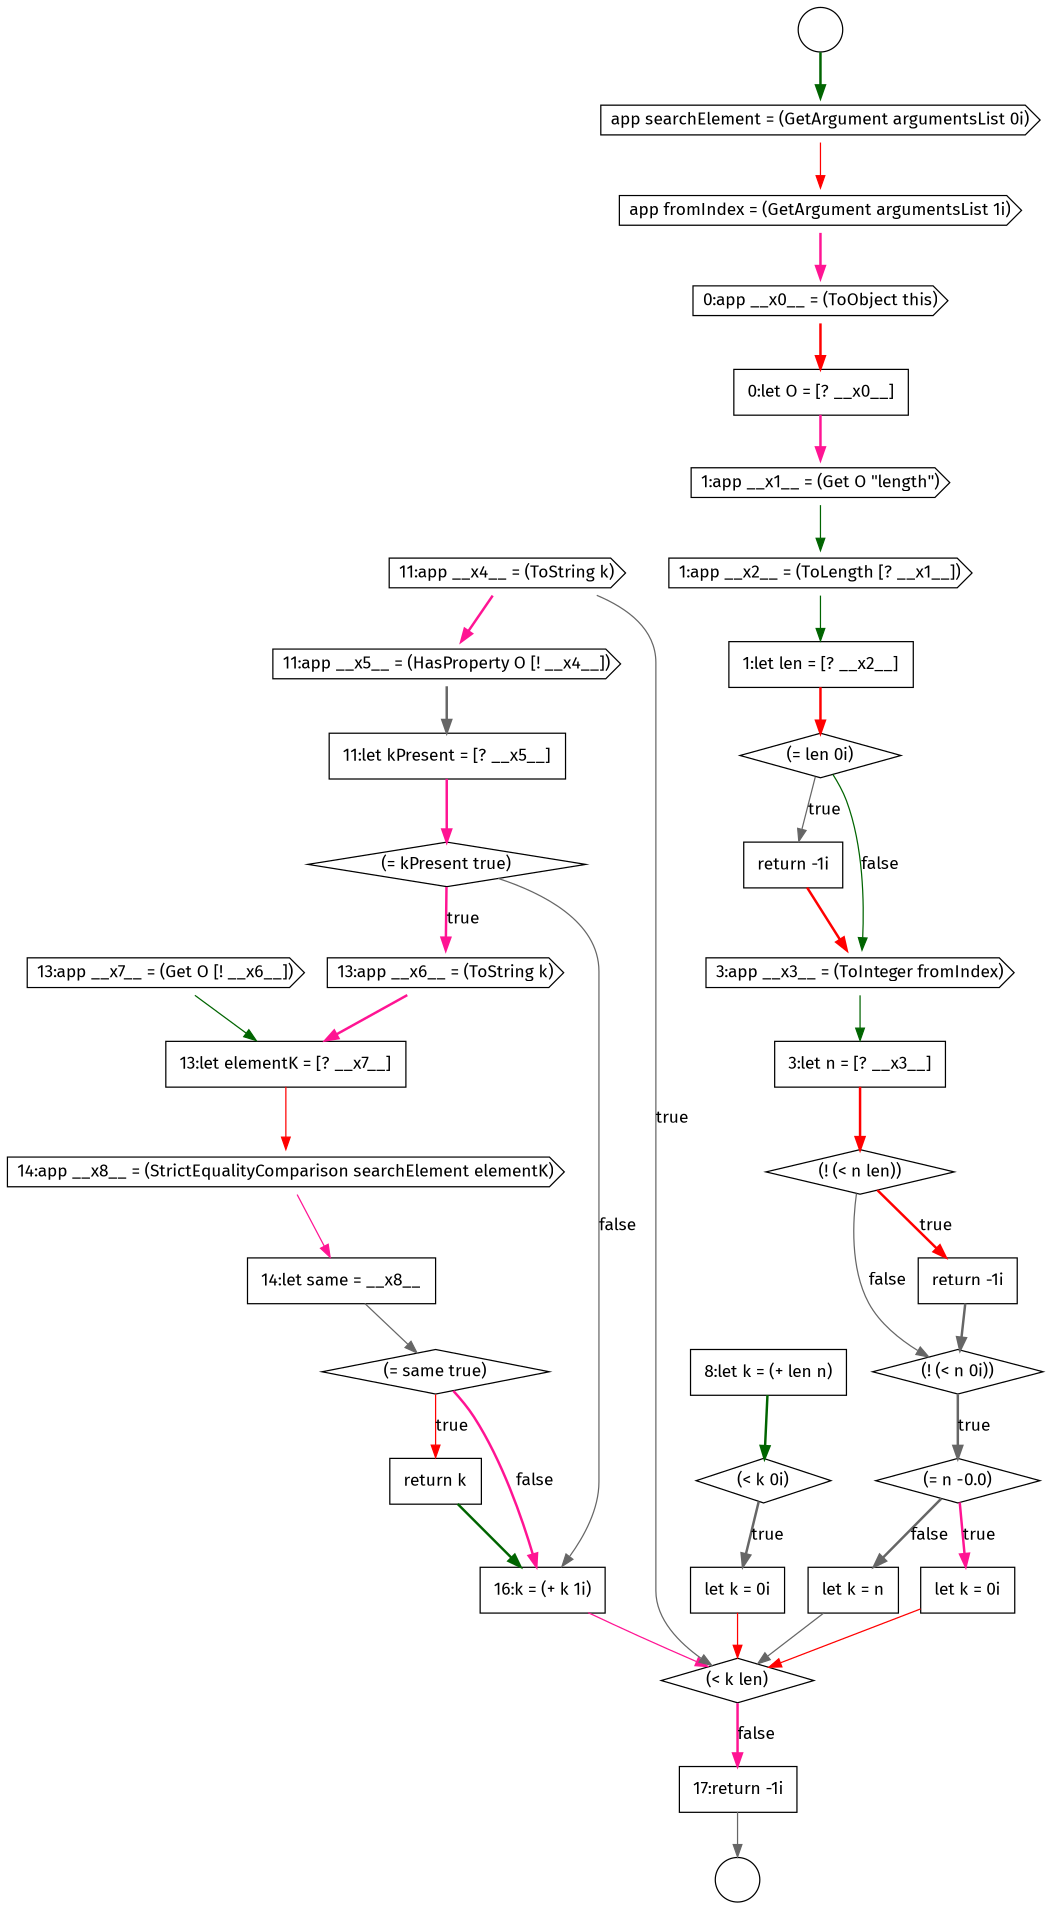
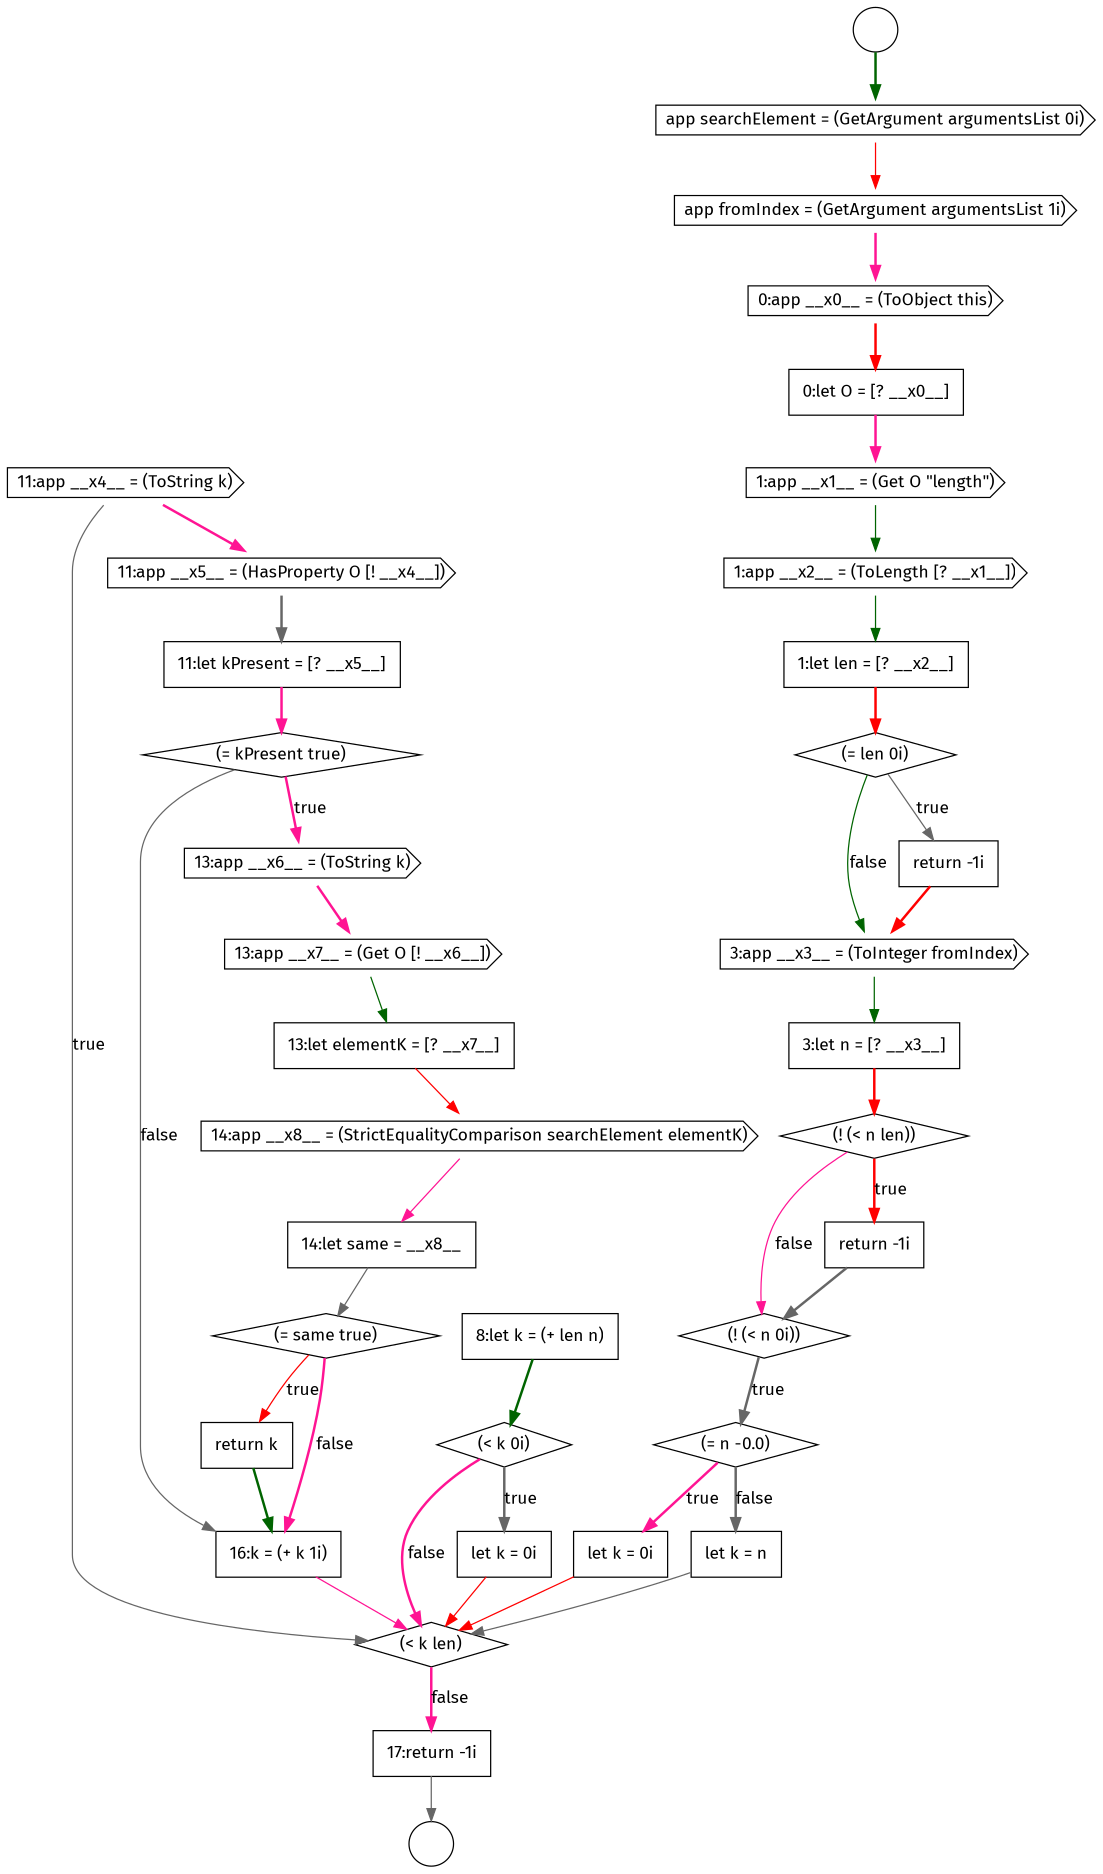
(372, 1015) -> (329, 904)
(861, 1283) -> (780, 1213)
none -> (412, 1523)
